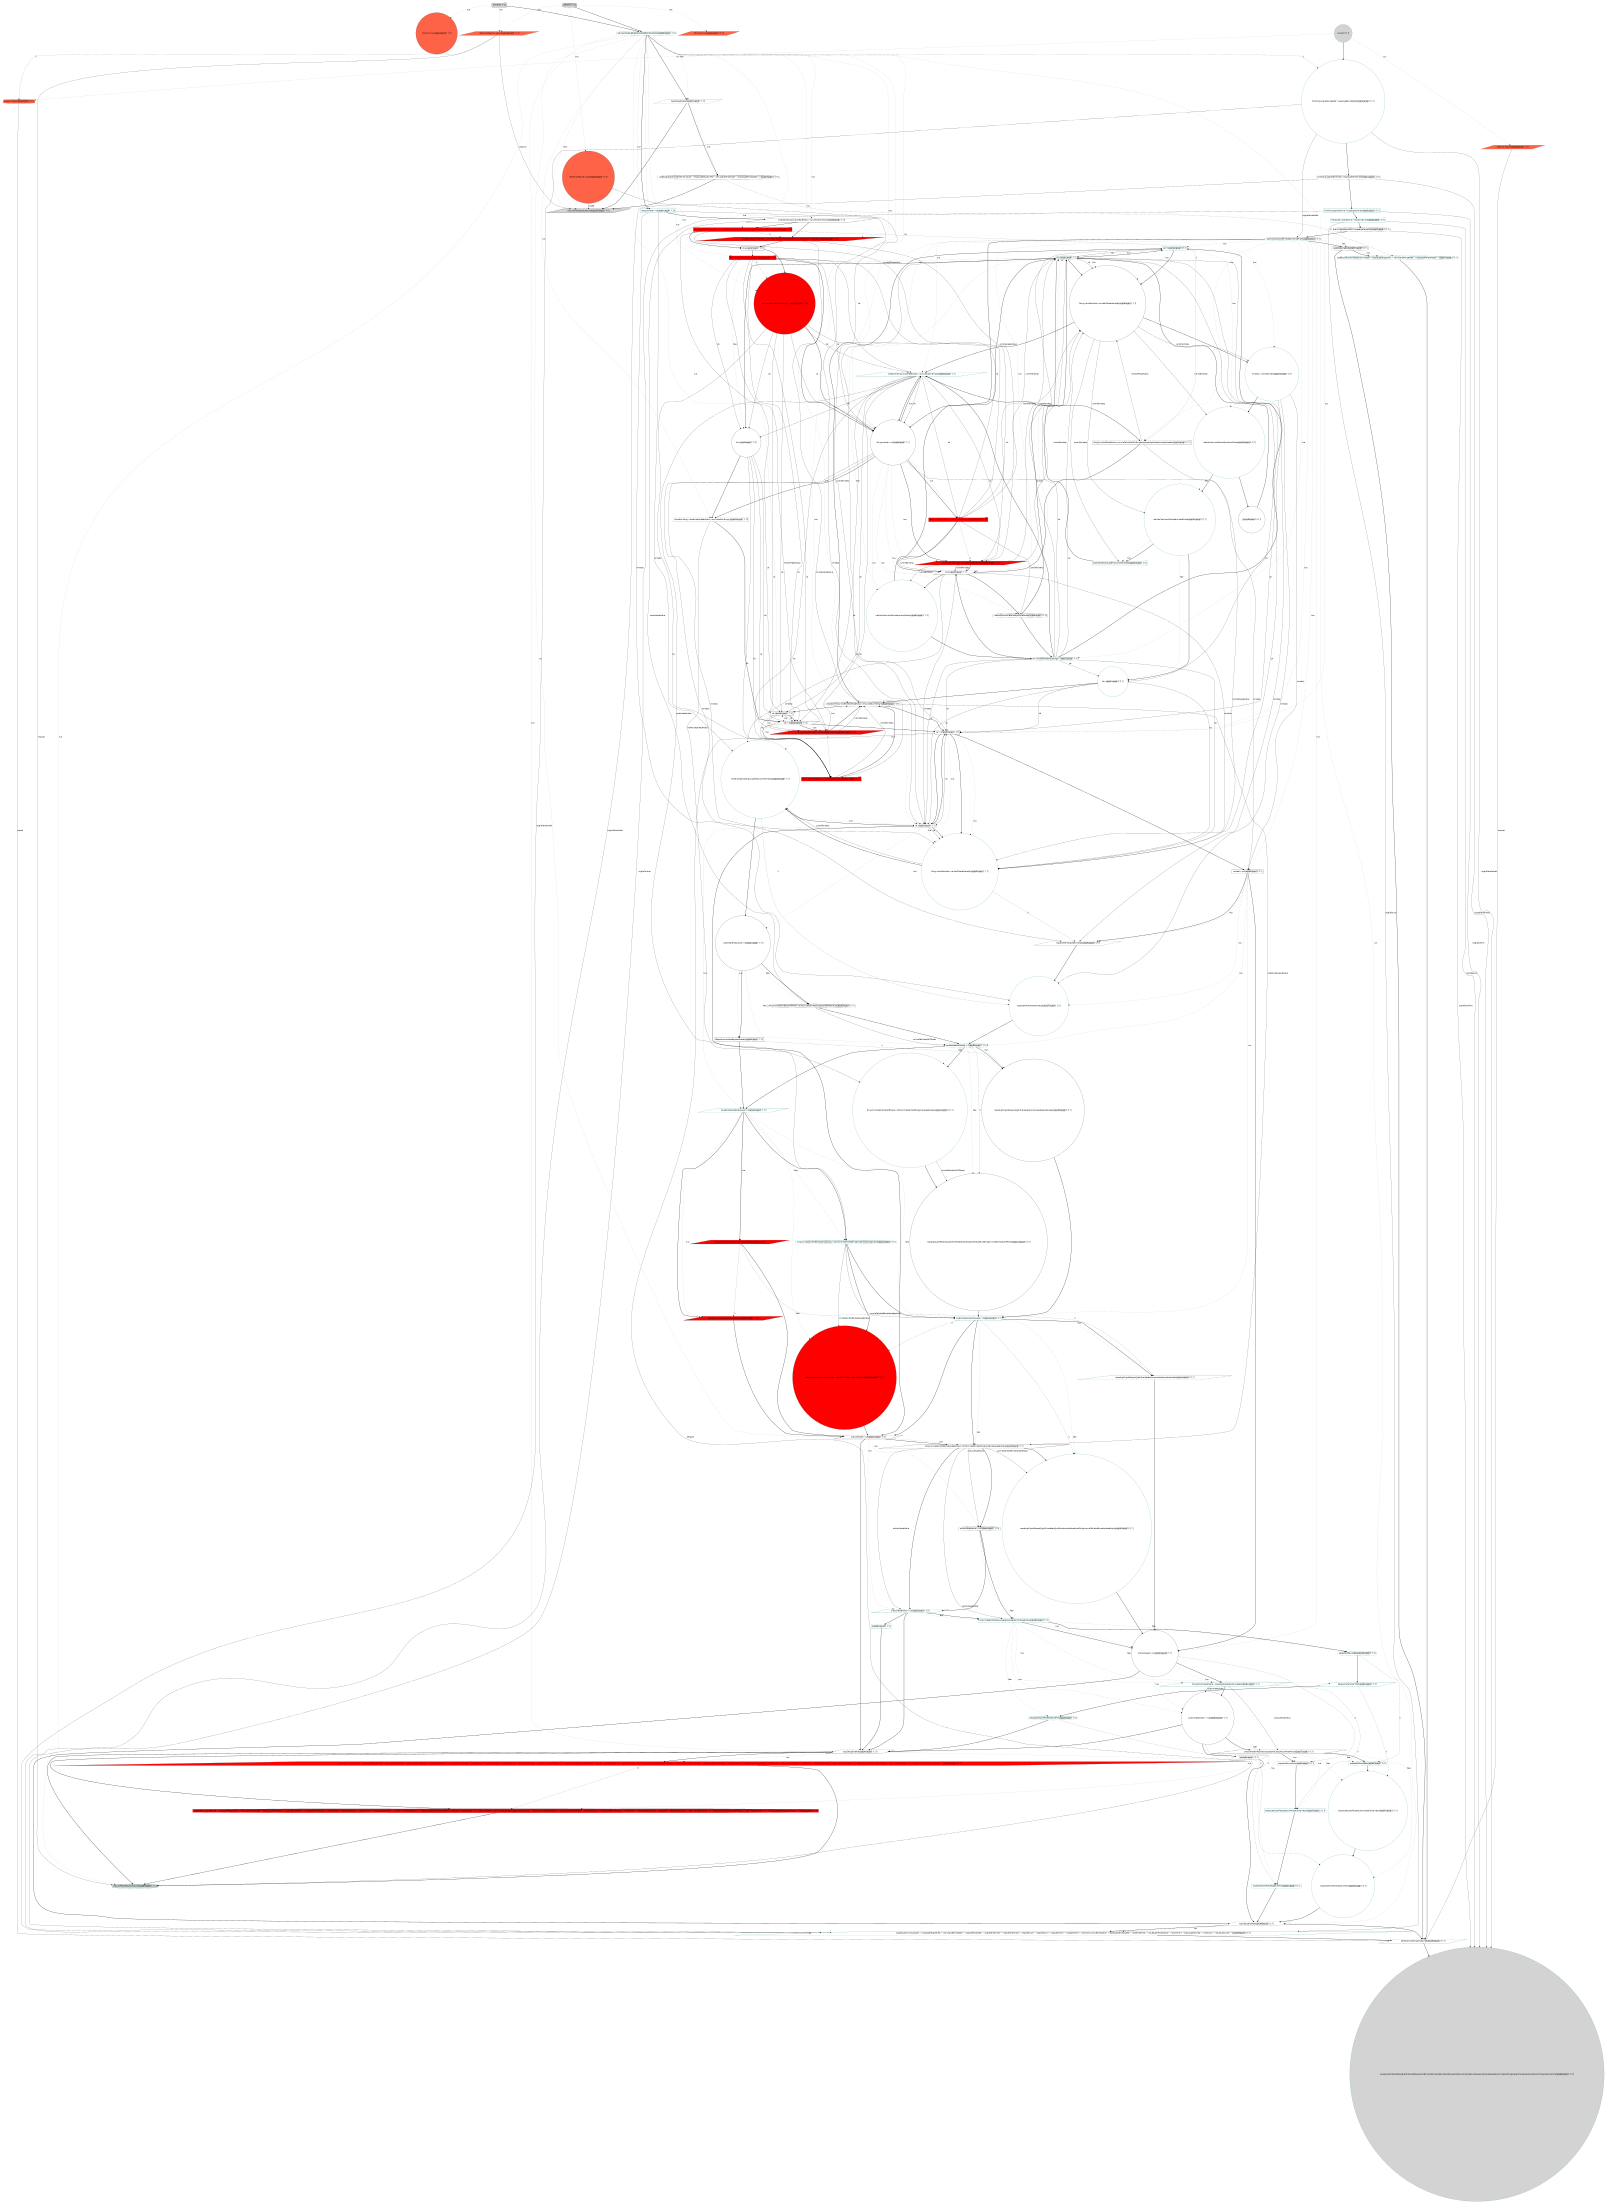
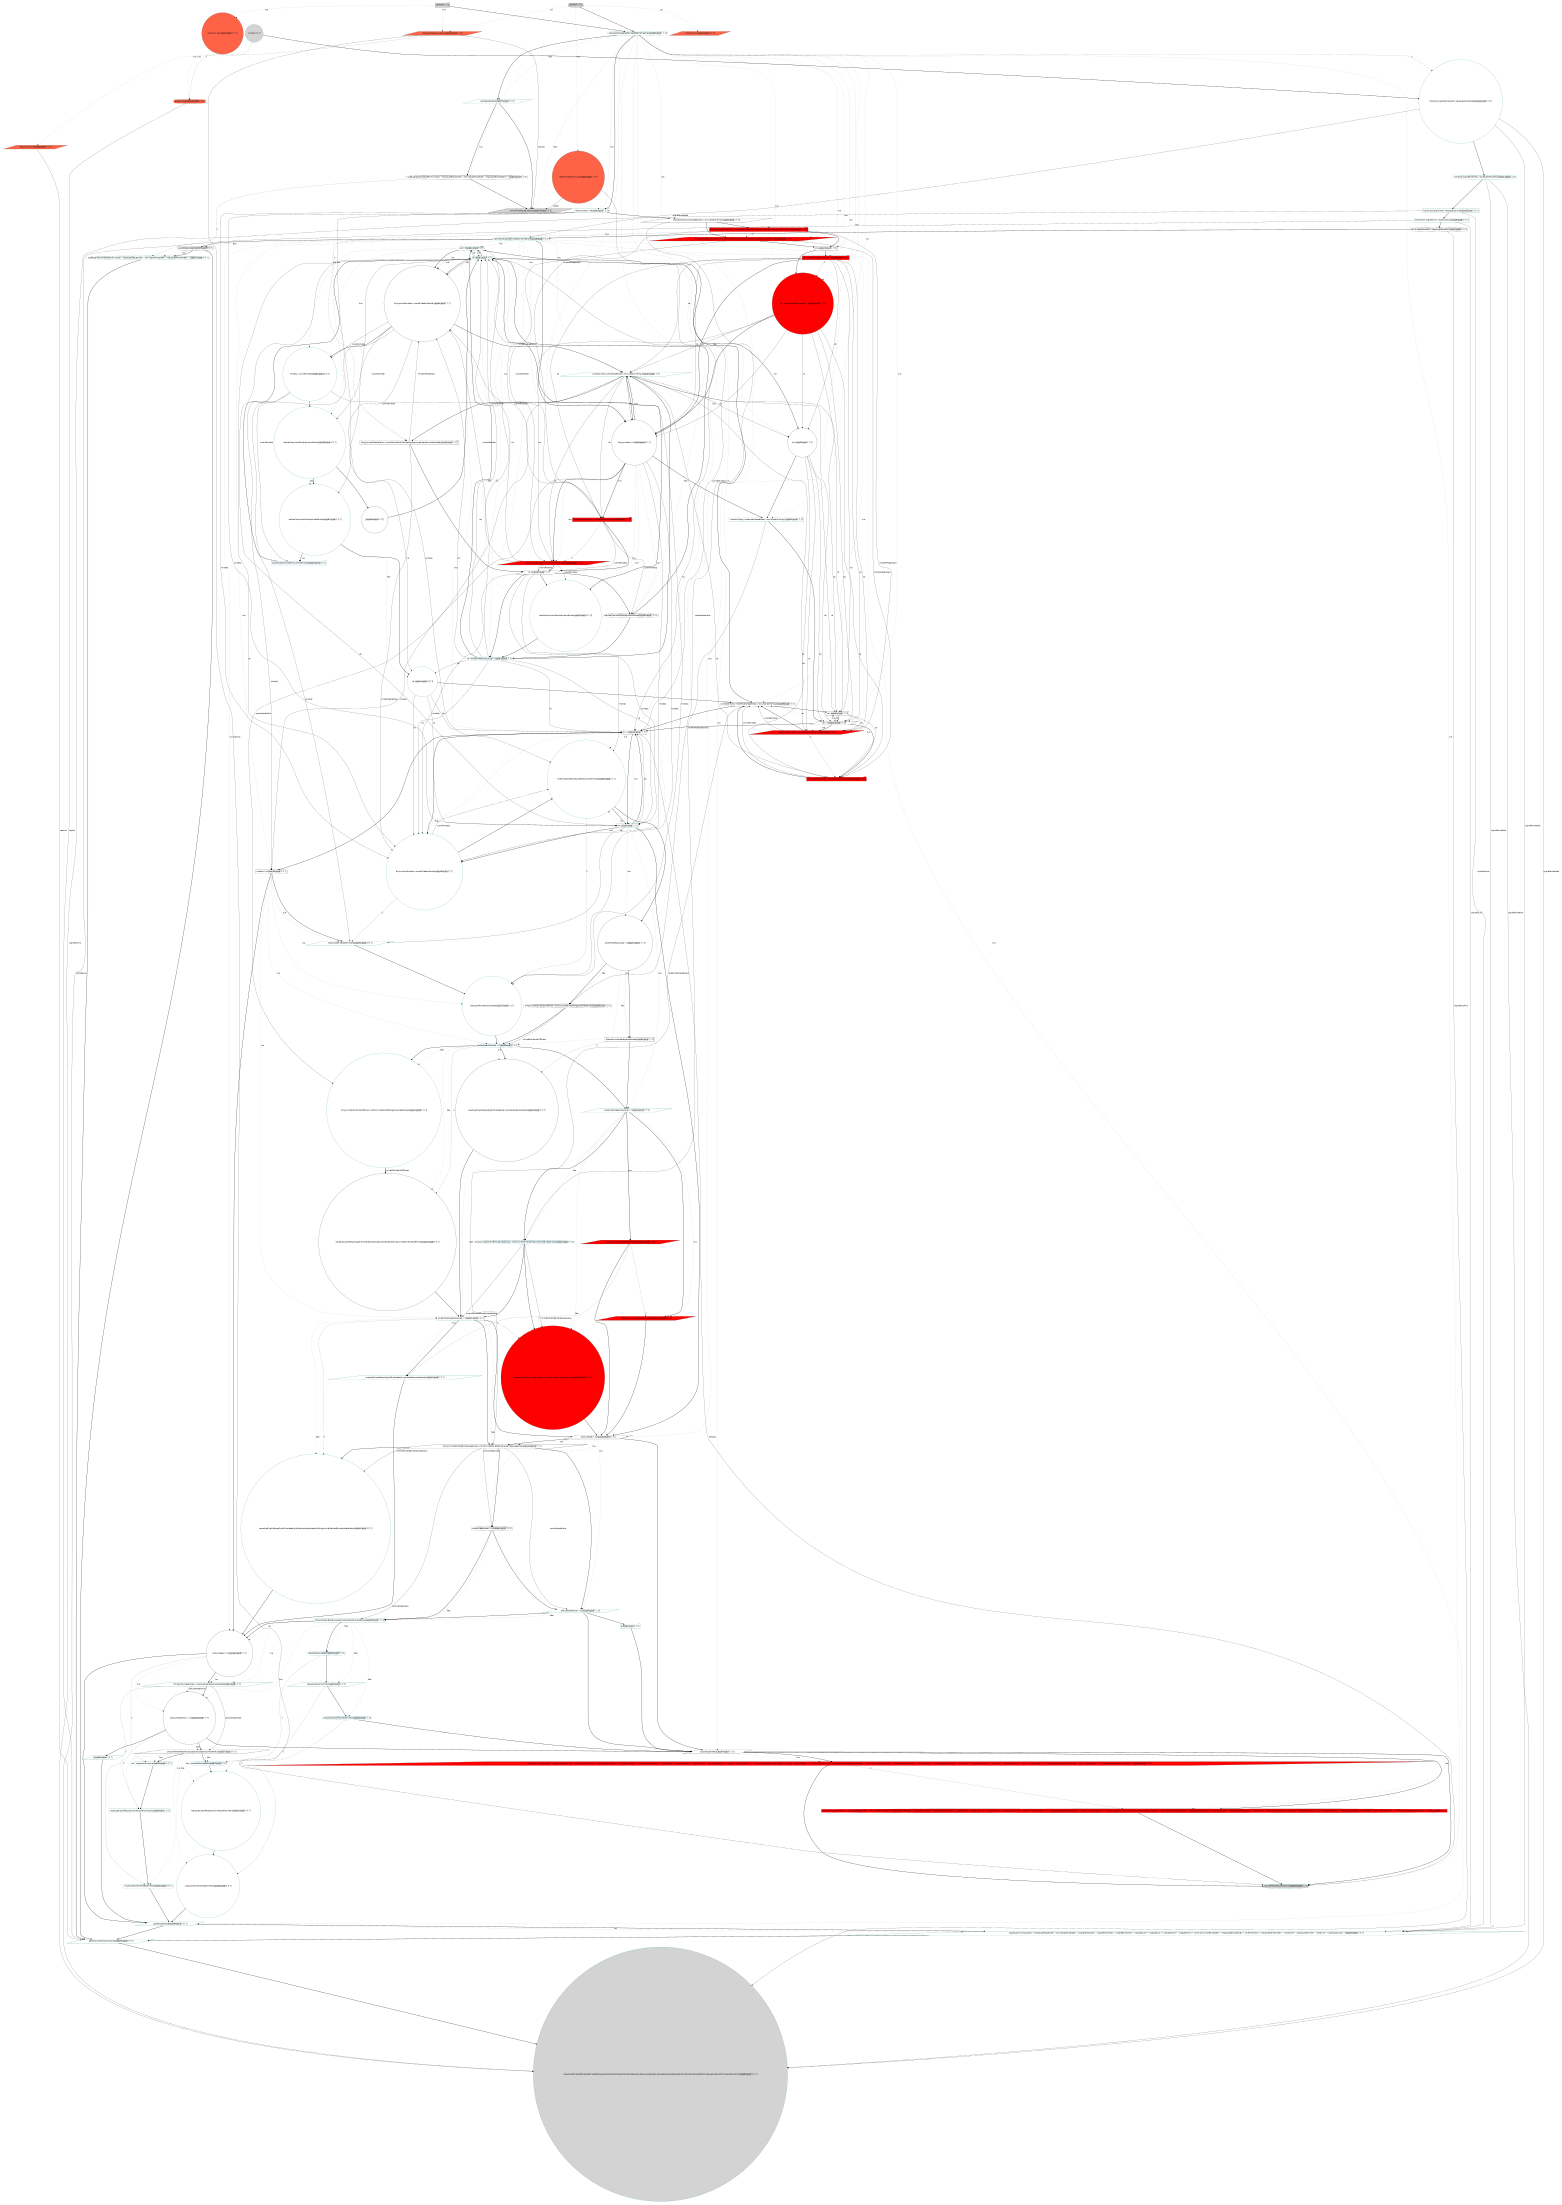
(977, 635) -> (501, 611)
